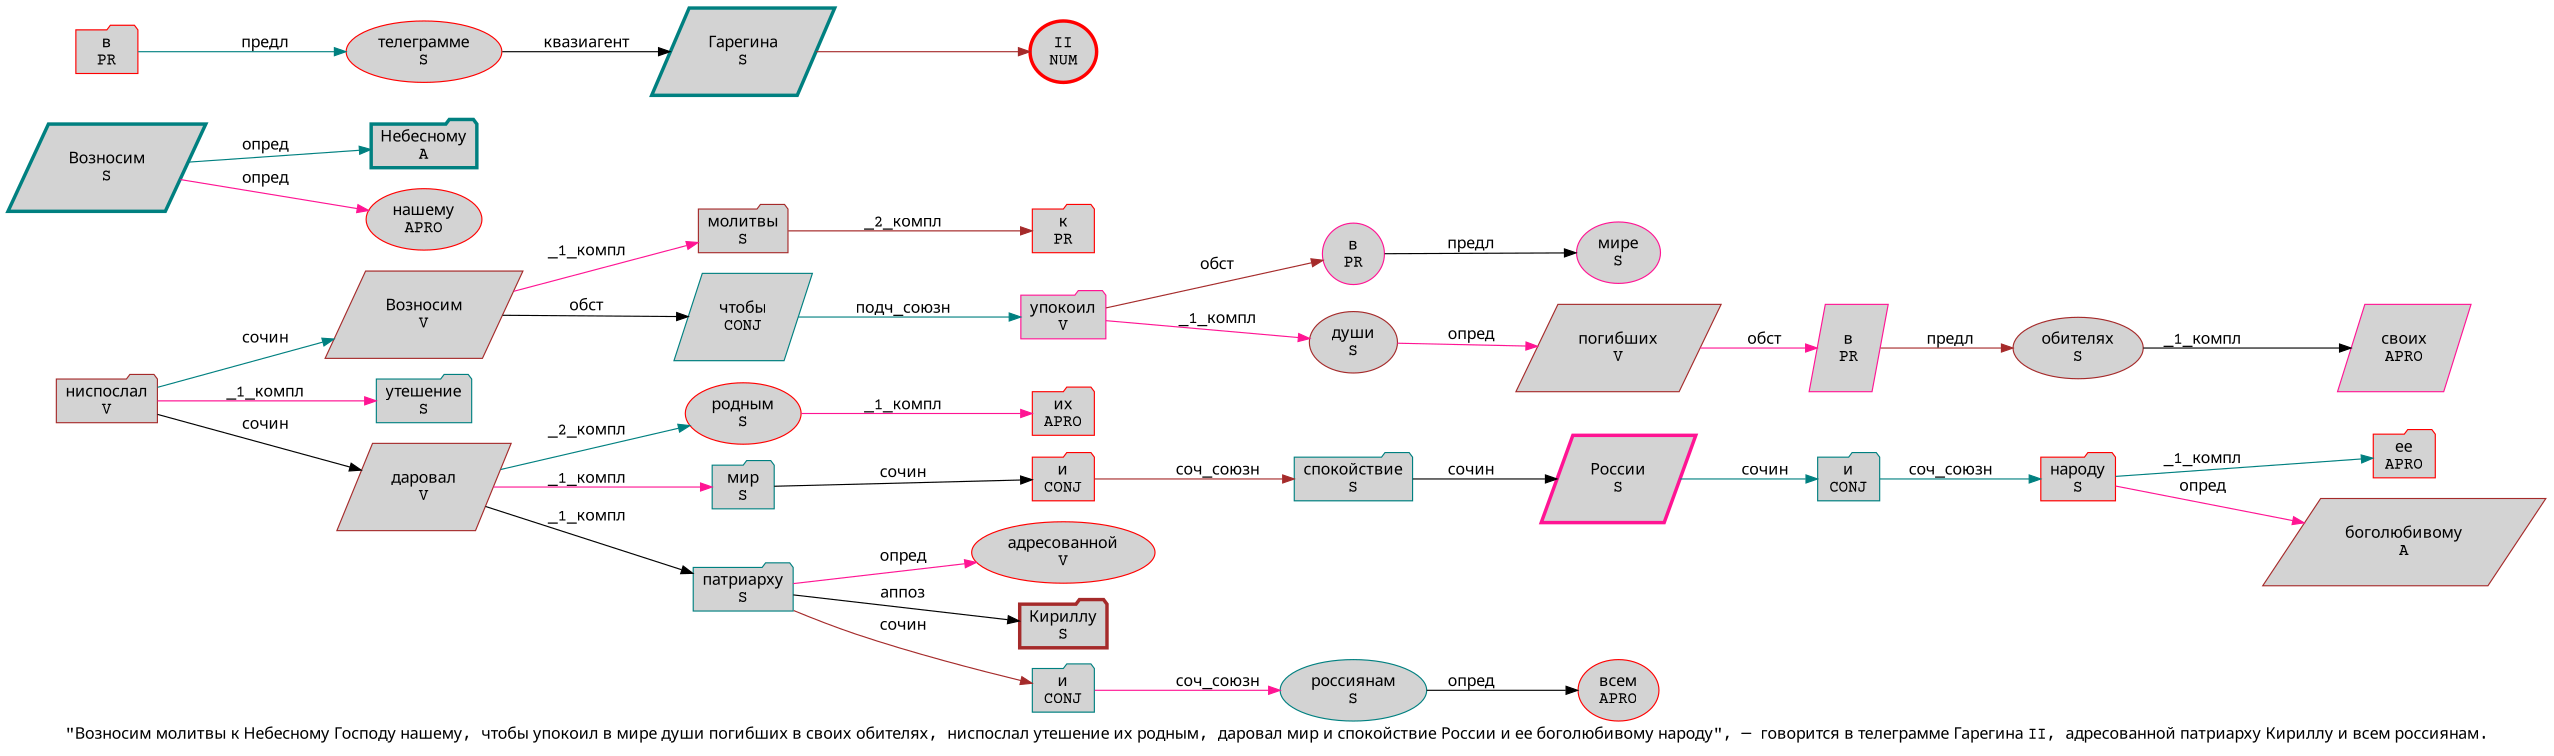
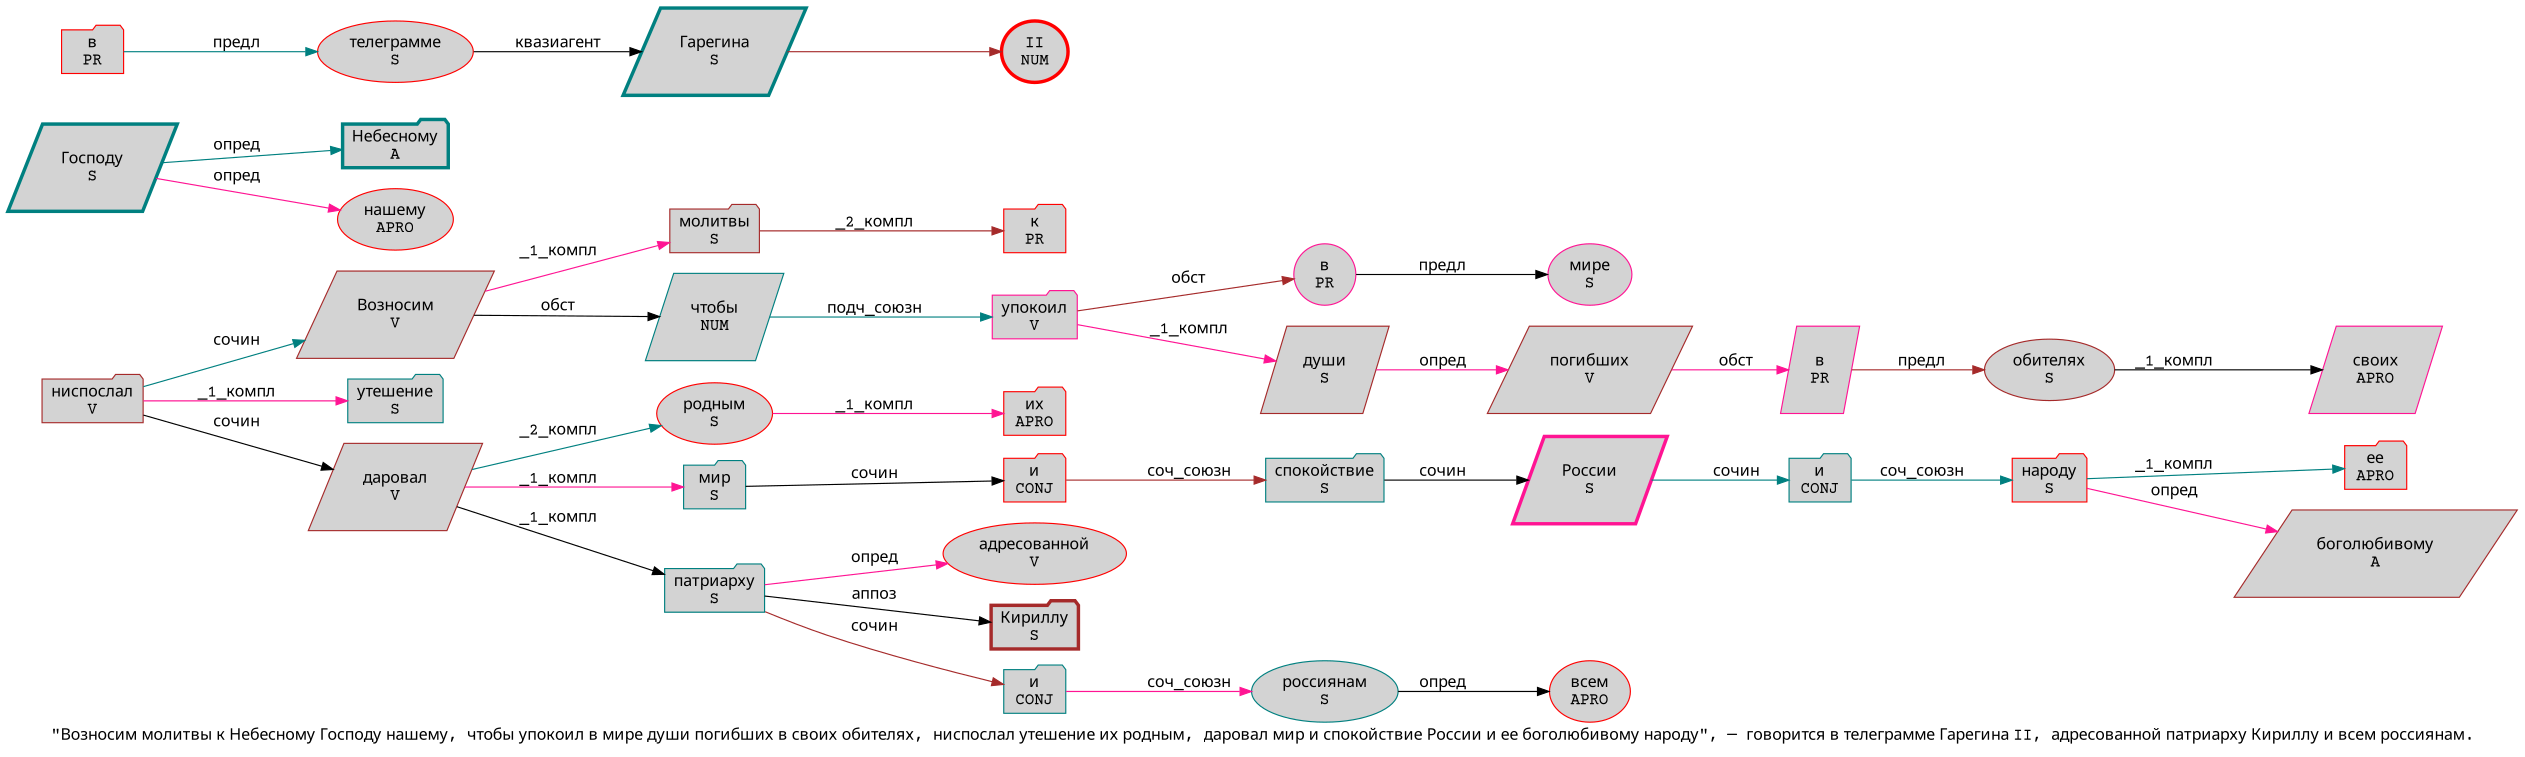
(107, 168) -> (93, 168)
(743, 317) -> (715, 317)
(1353, 342) -> (1325, 370)
